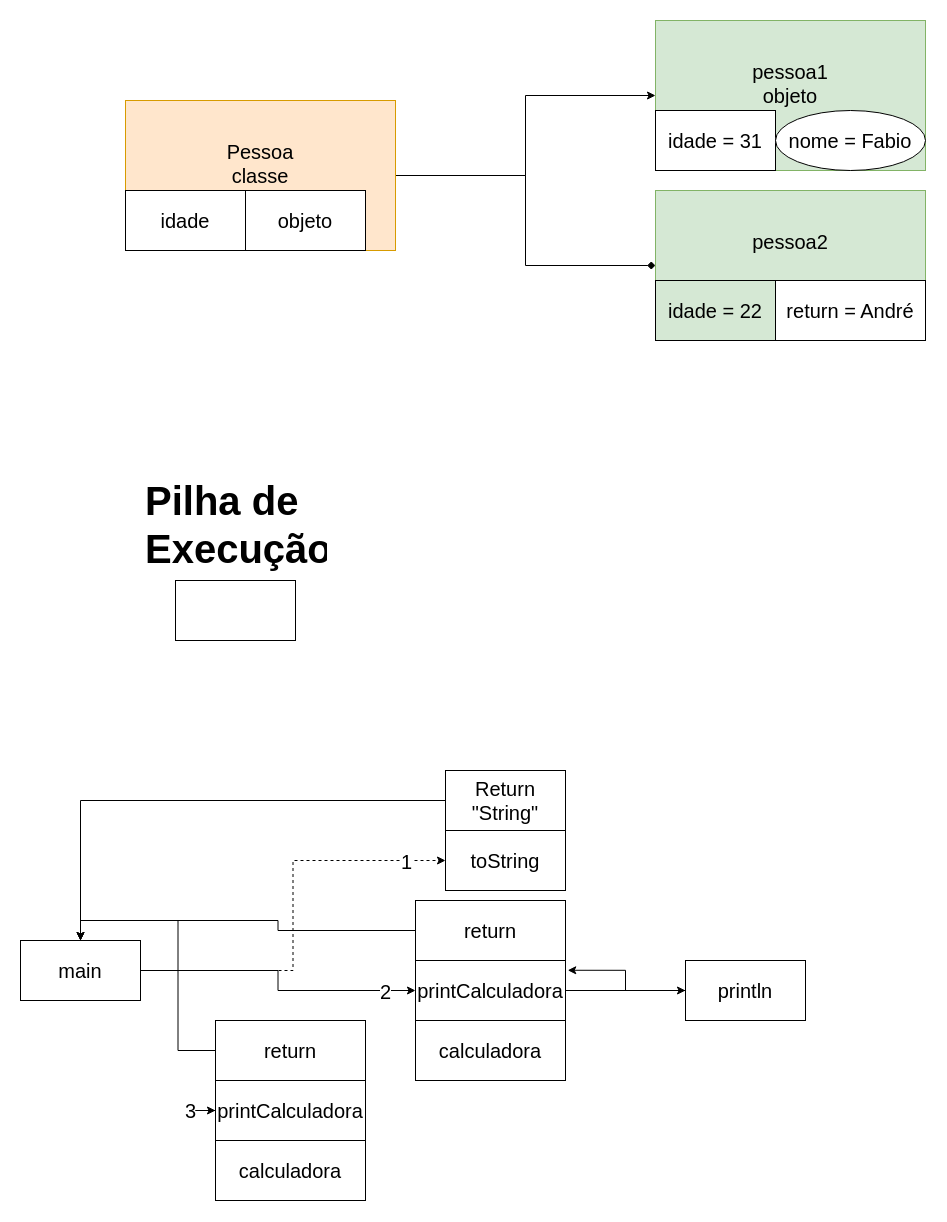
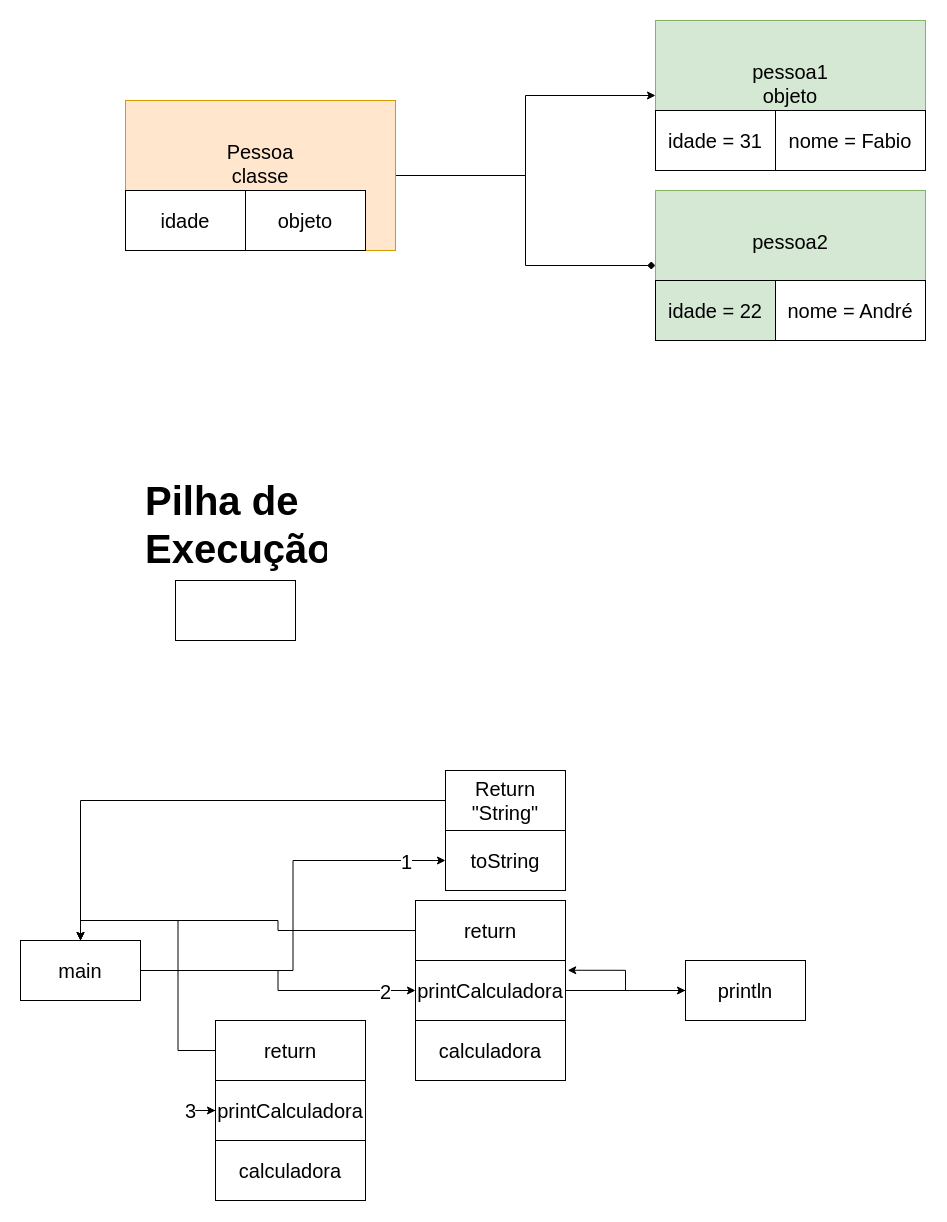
(851, 141) -> (851, 141)
(851, 311) -> (851, 311)
(293, 868) -> (293, 868)
